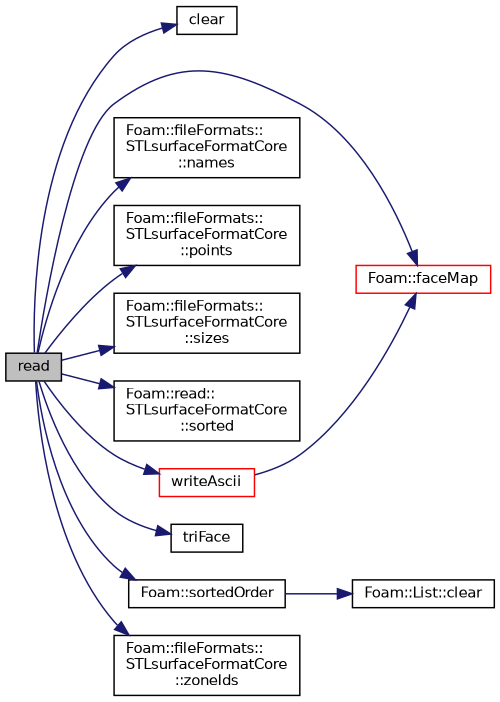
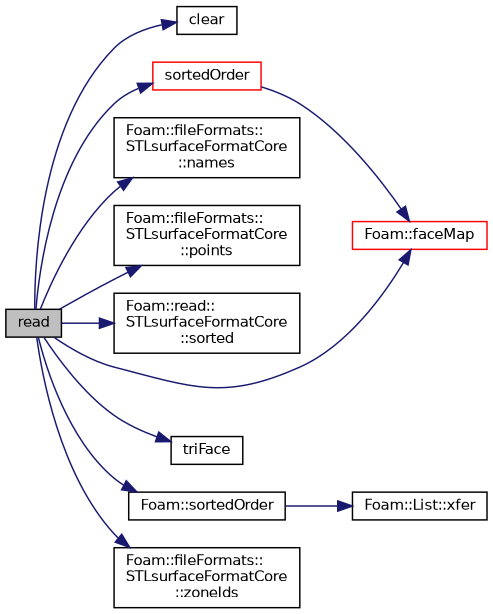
(207, 323) -> none
(207, 483) -> (207, 76)
(423, 594) -> (420, 506)
